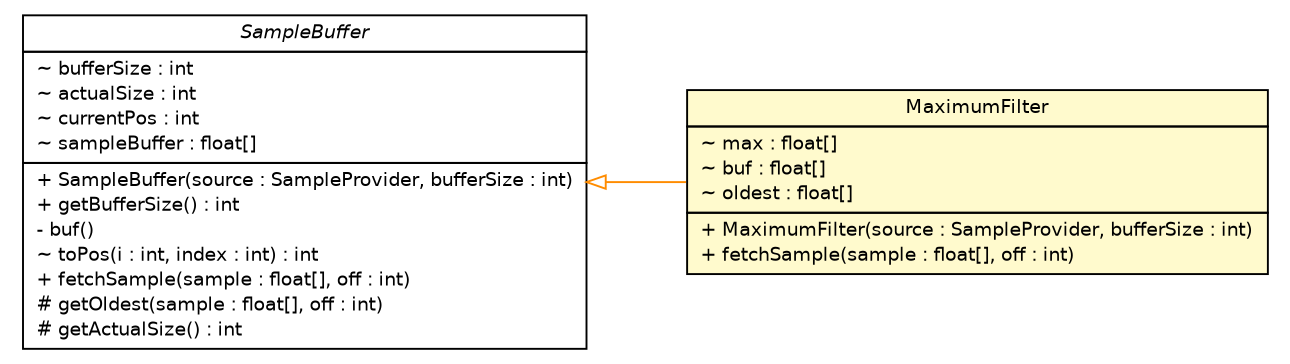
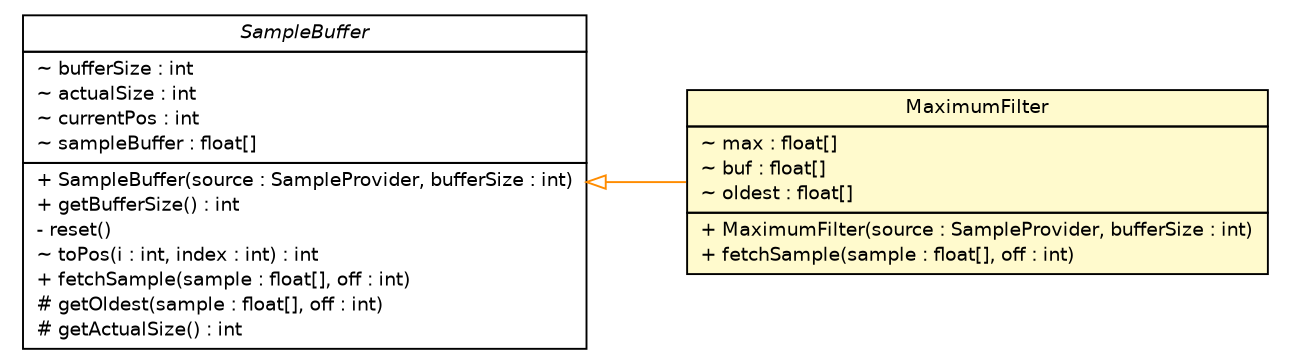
(66, 230) -> (75, 230)
